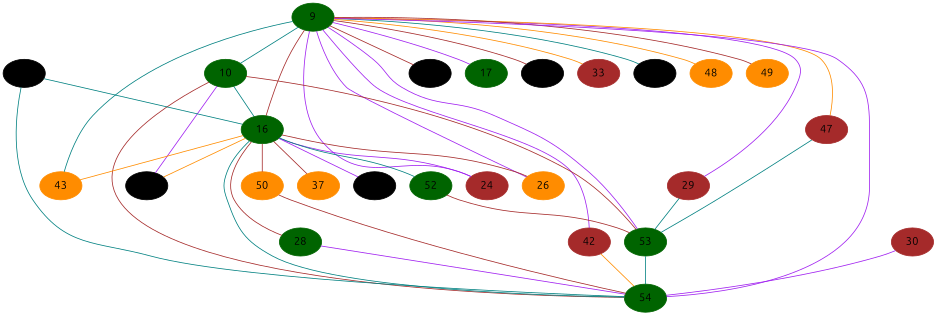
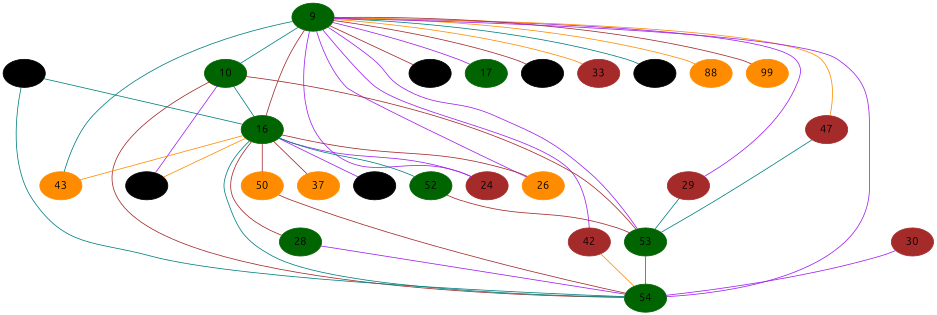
(711, 73) -> (711, 73)
(767, 73) -> (767, 73)
